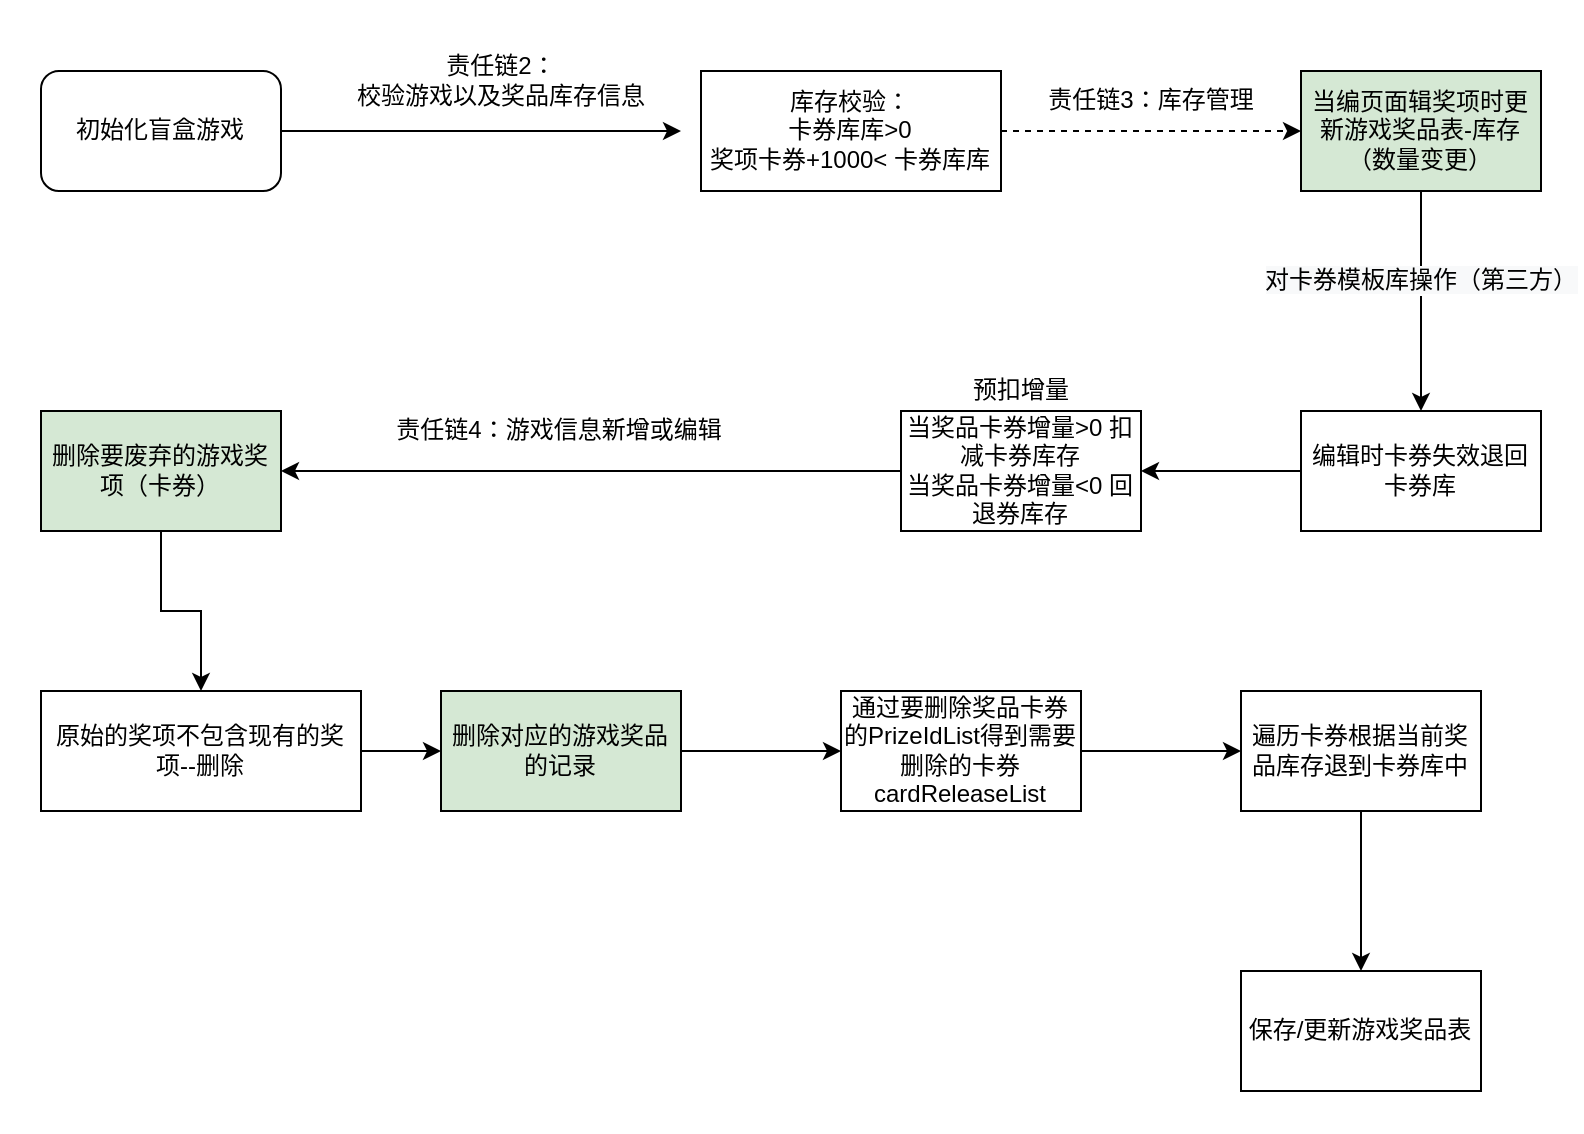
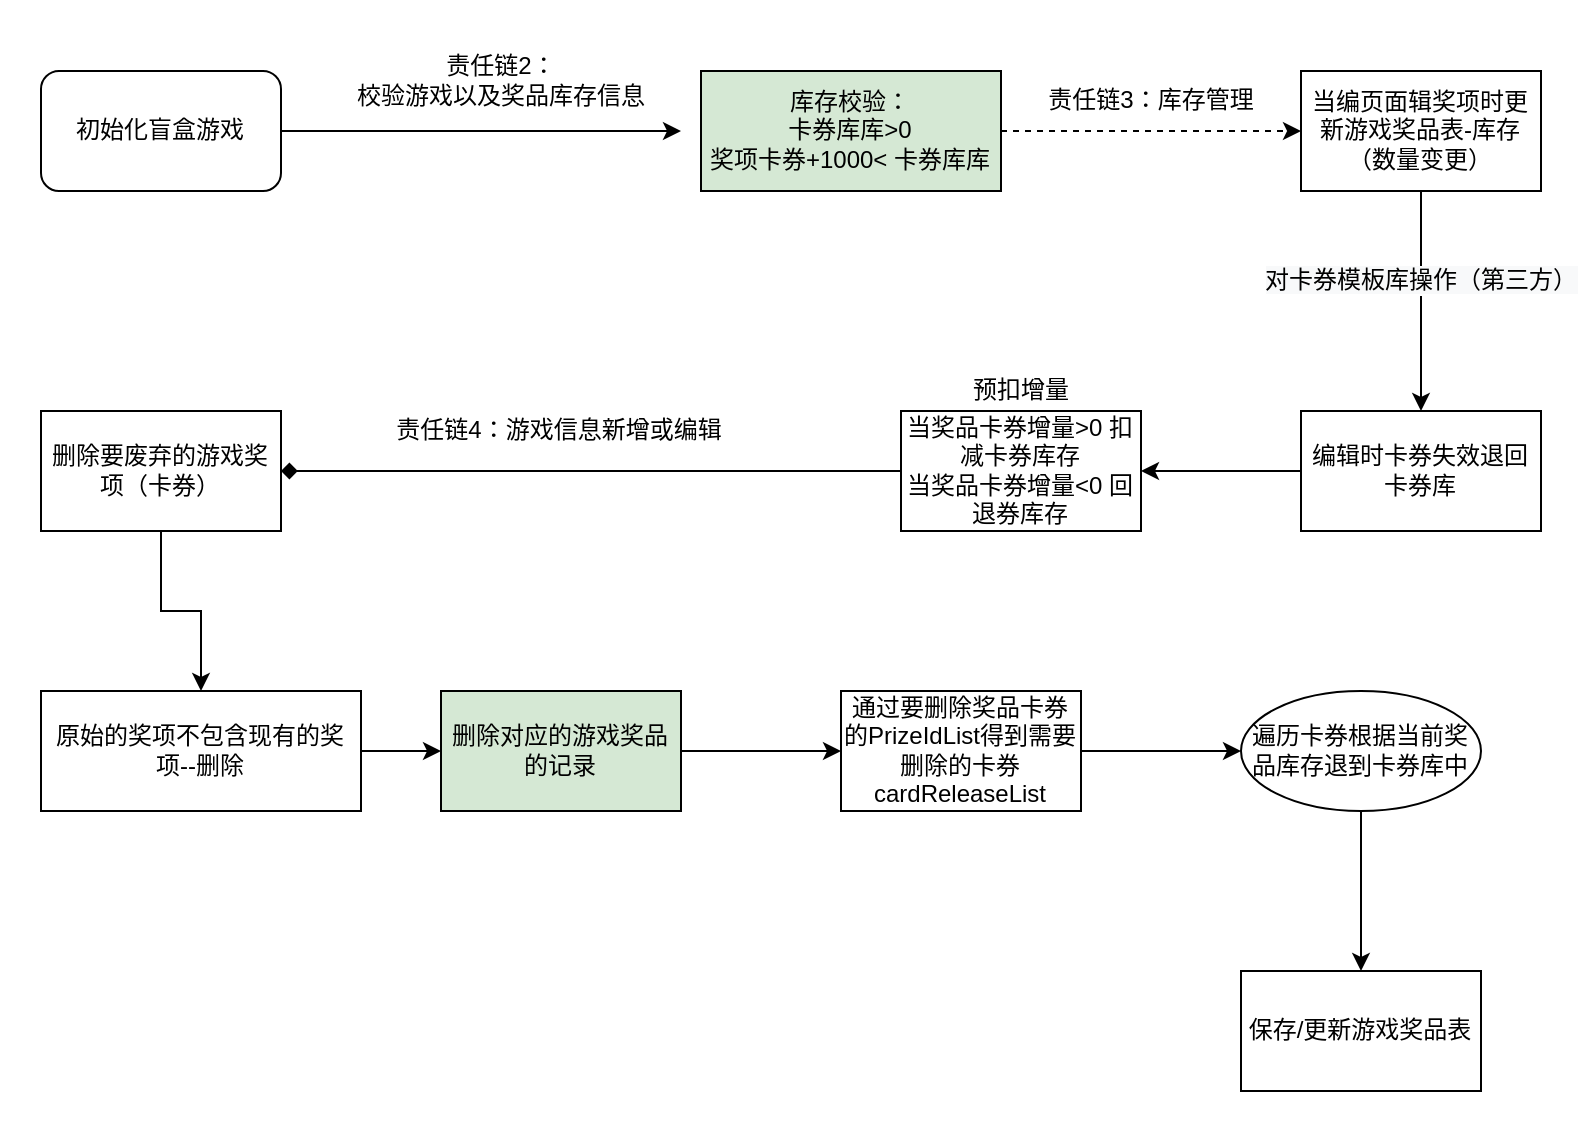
(851, 131) -> (851, 131)
(1421, 131) -> (1421, 131)
(161, 471) -> (161, 471)
(296, 471) -> (297, 471)
(1361, 751) -> (1361, 751)
